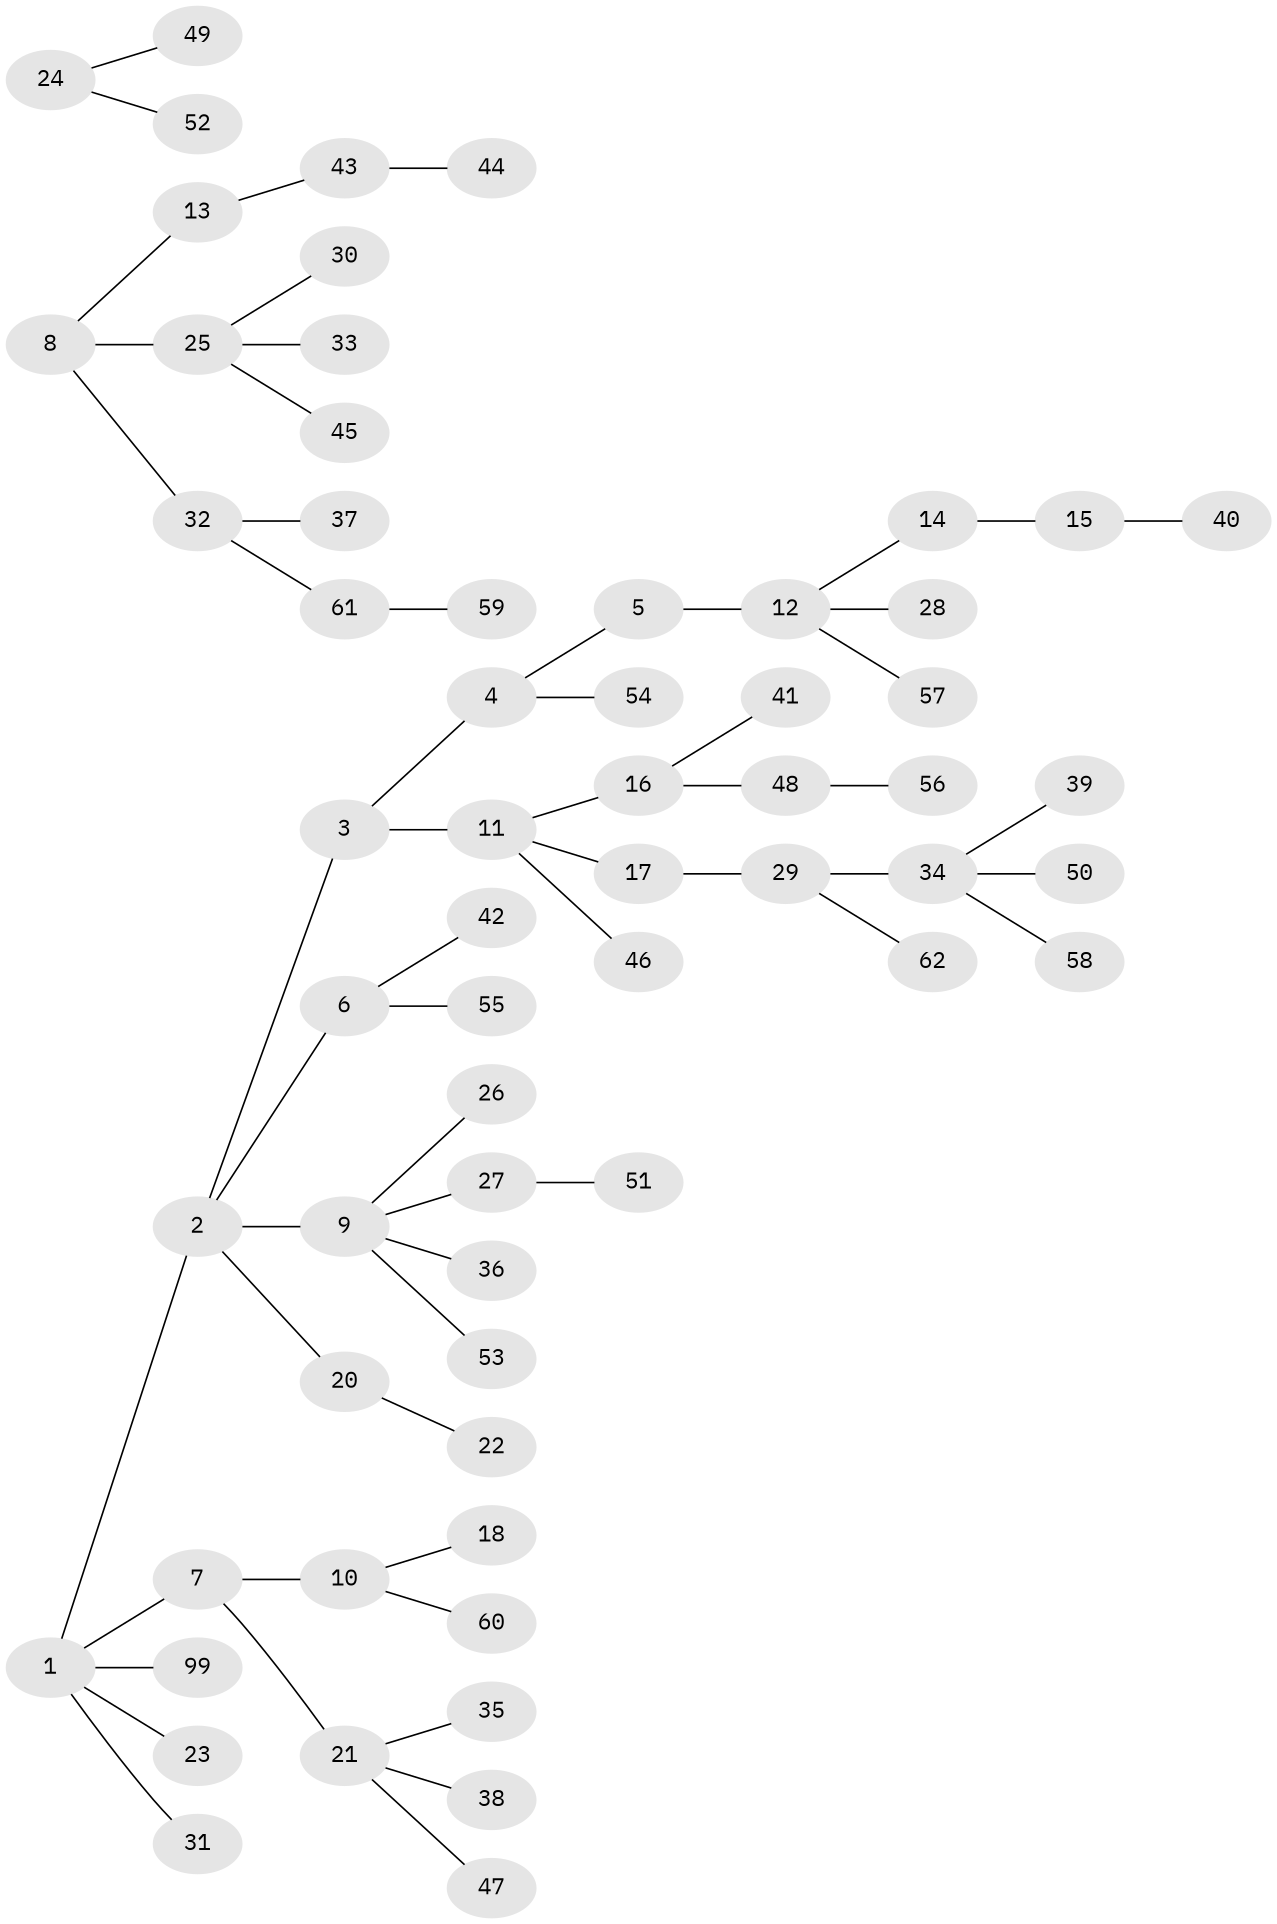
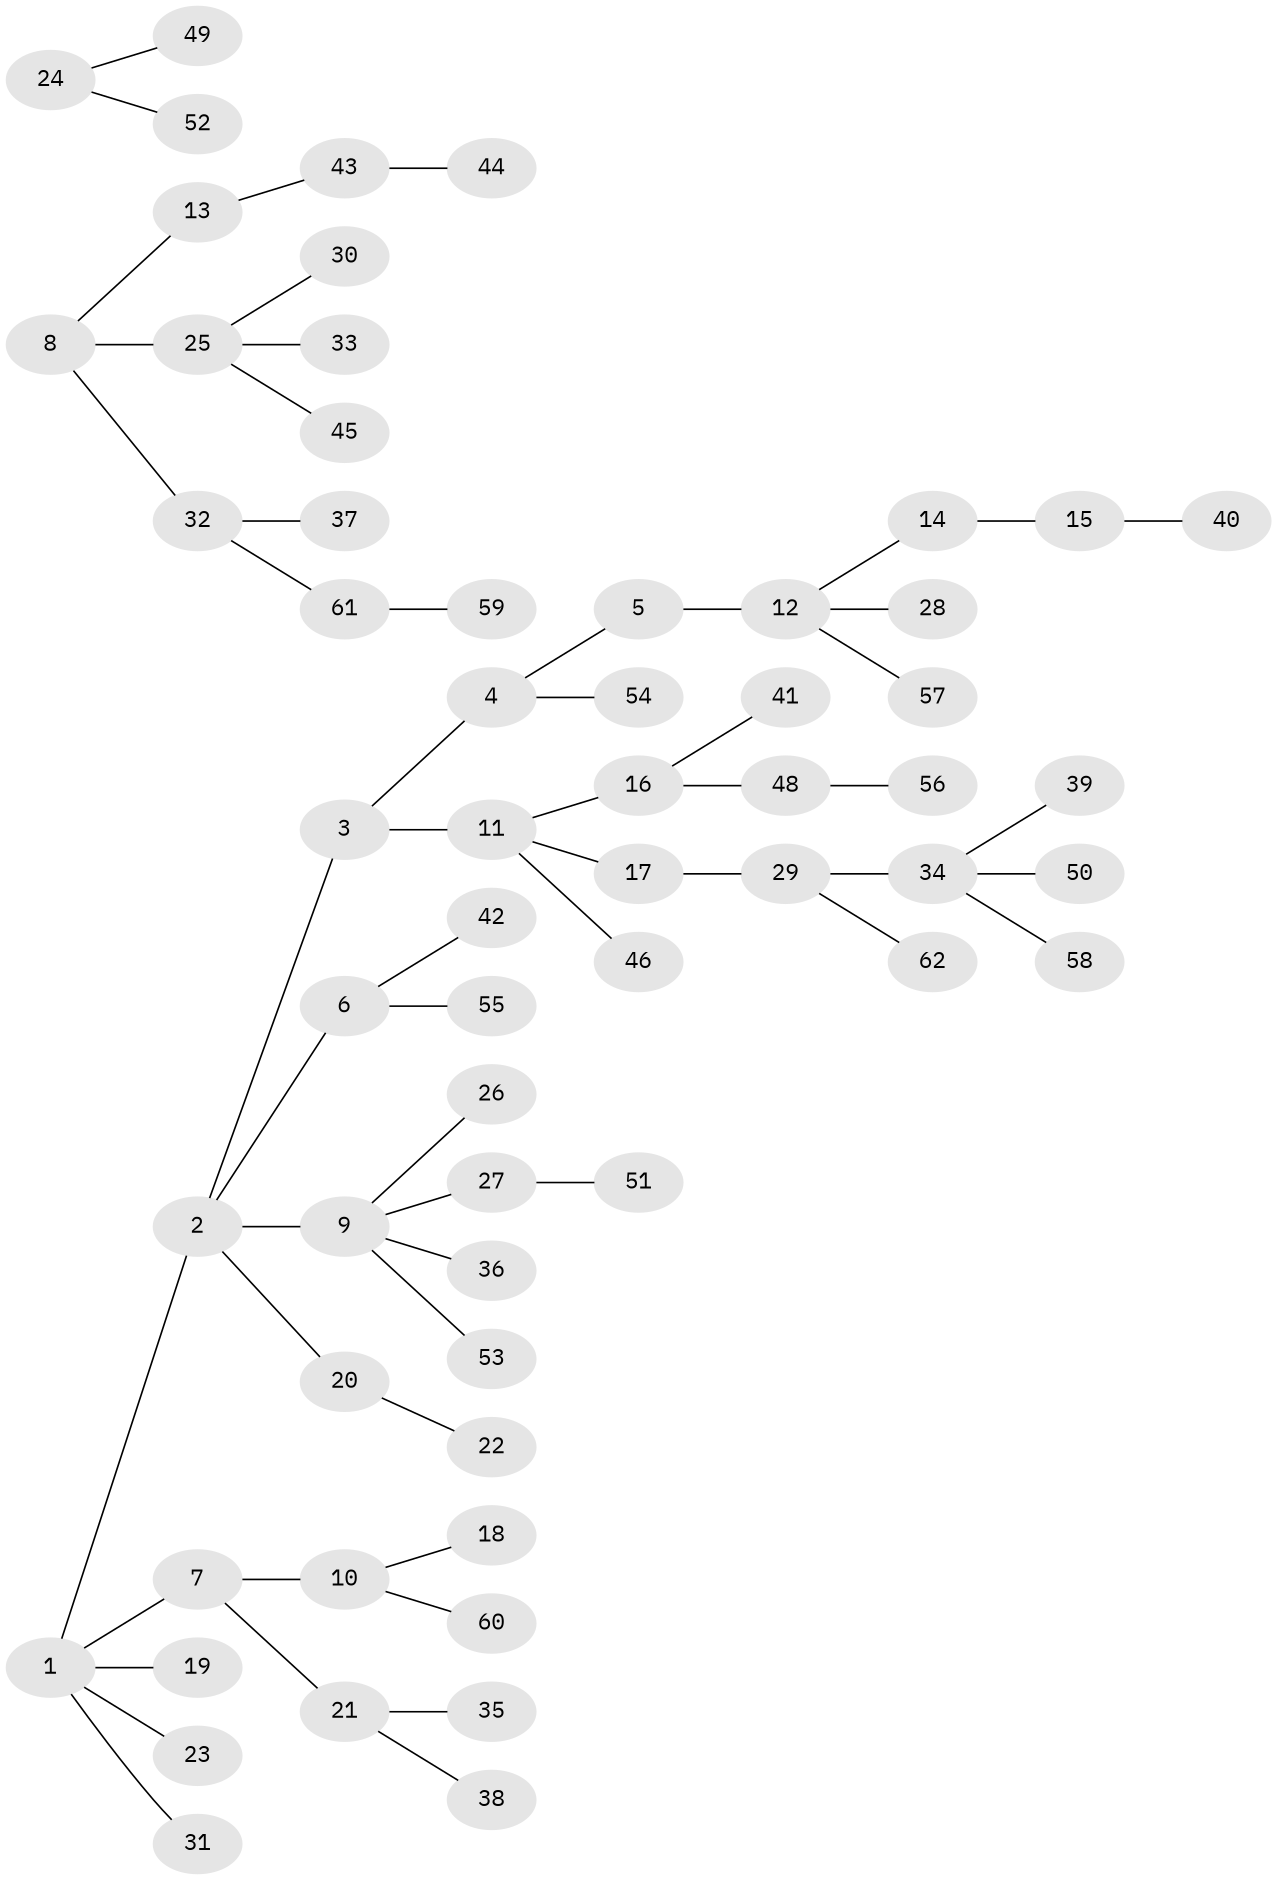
(198, 1668) -> (198, 1668)
(492, 1888) -> none
